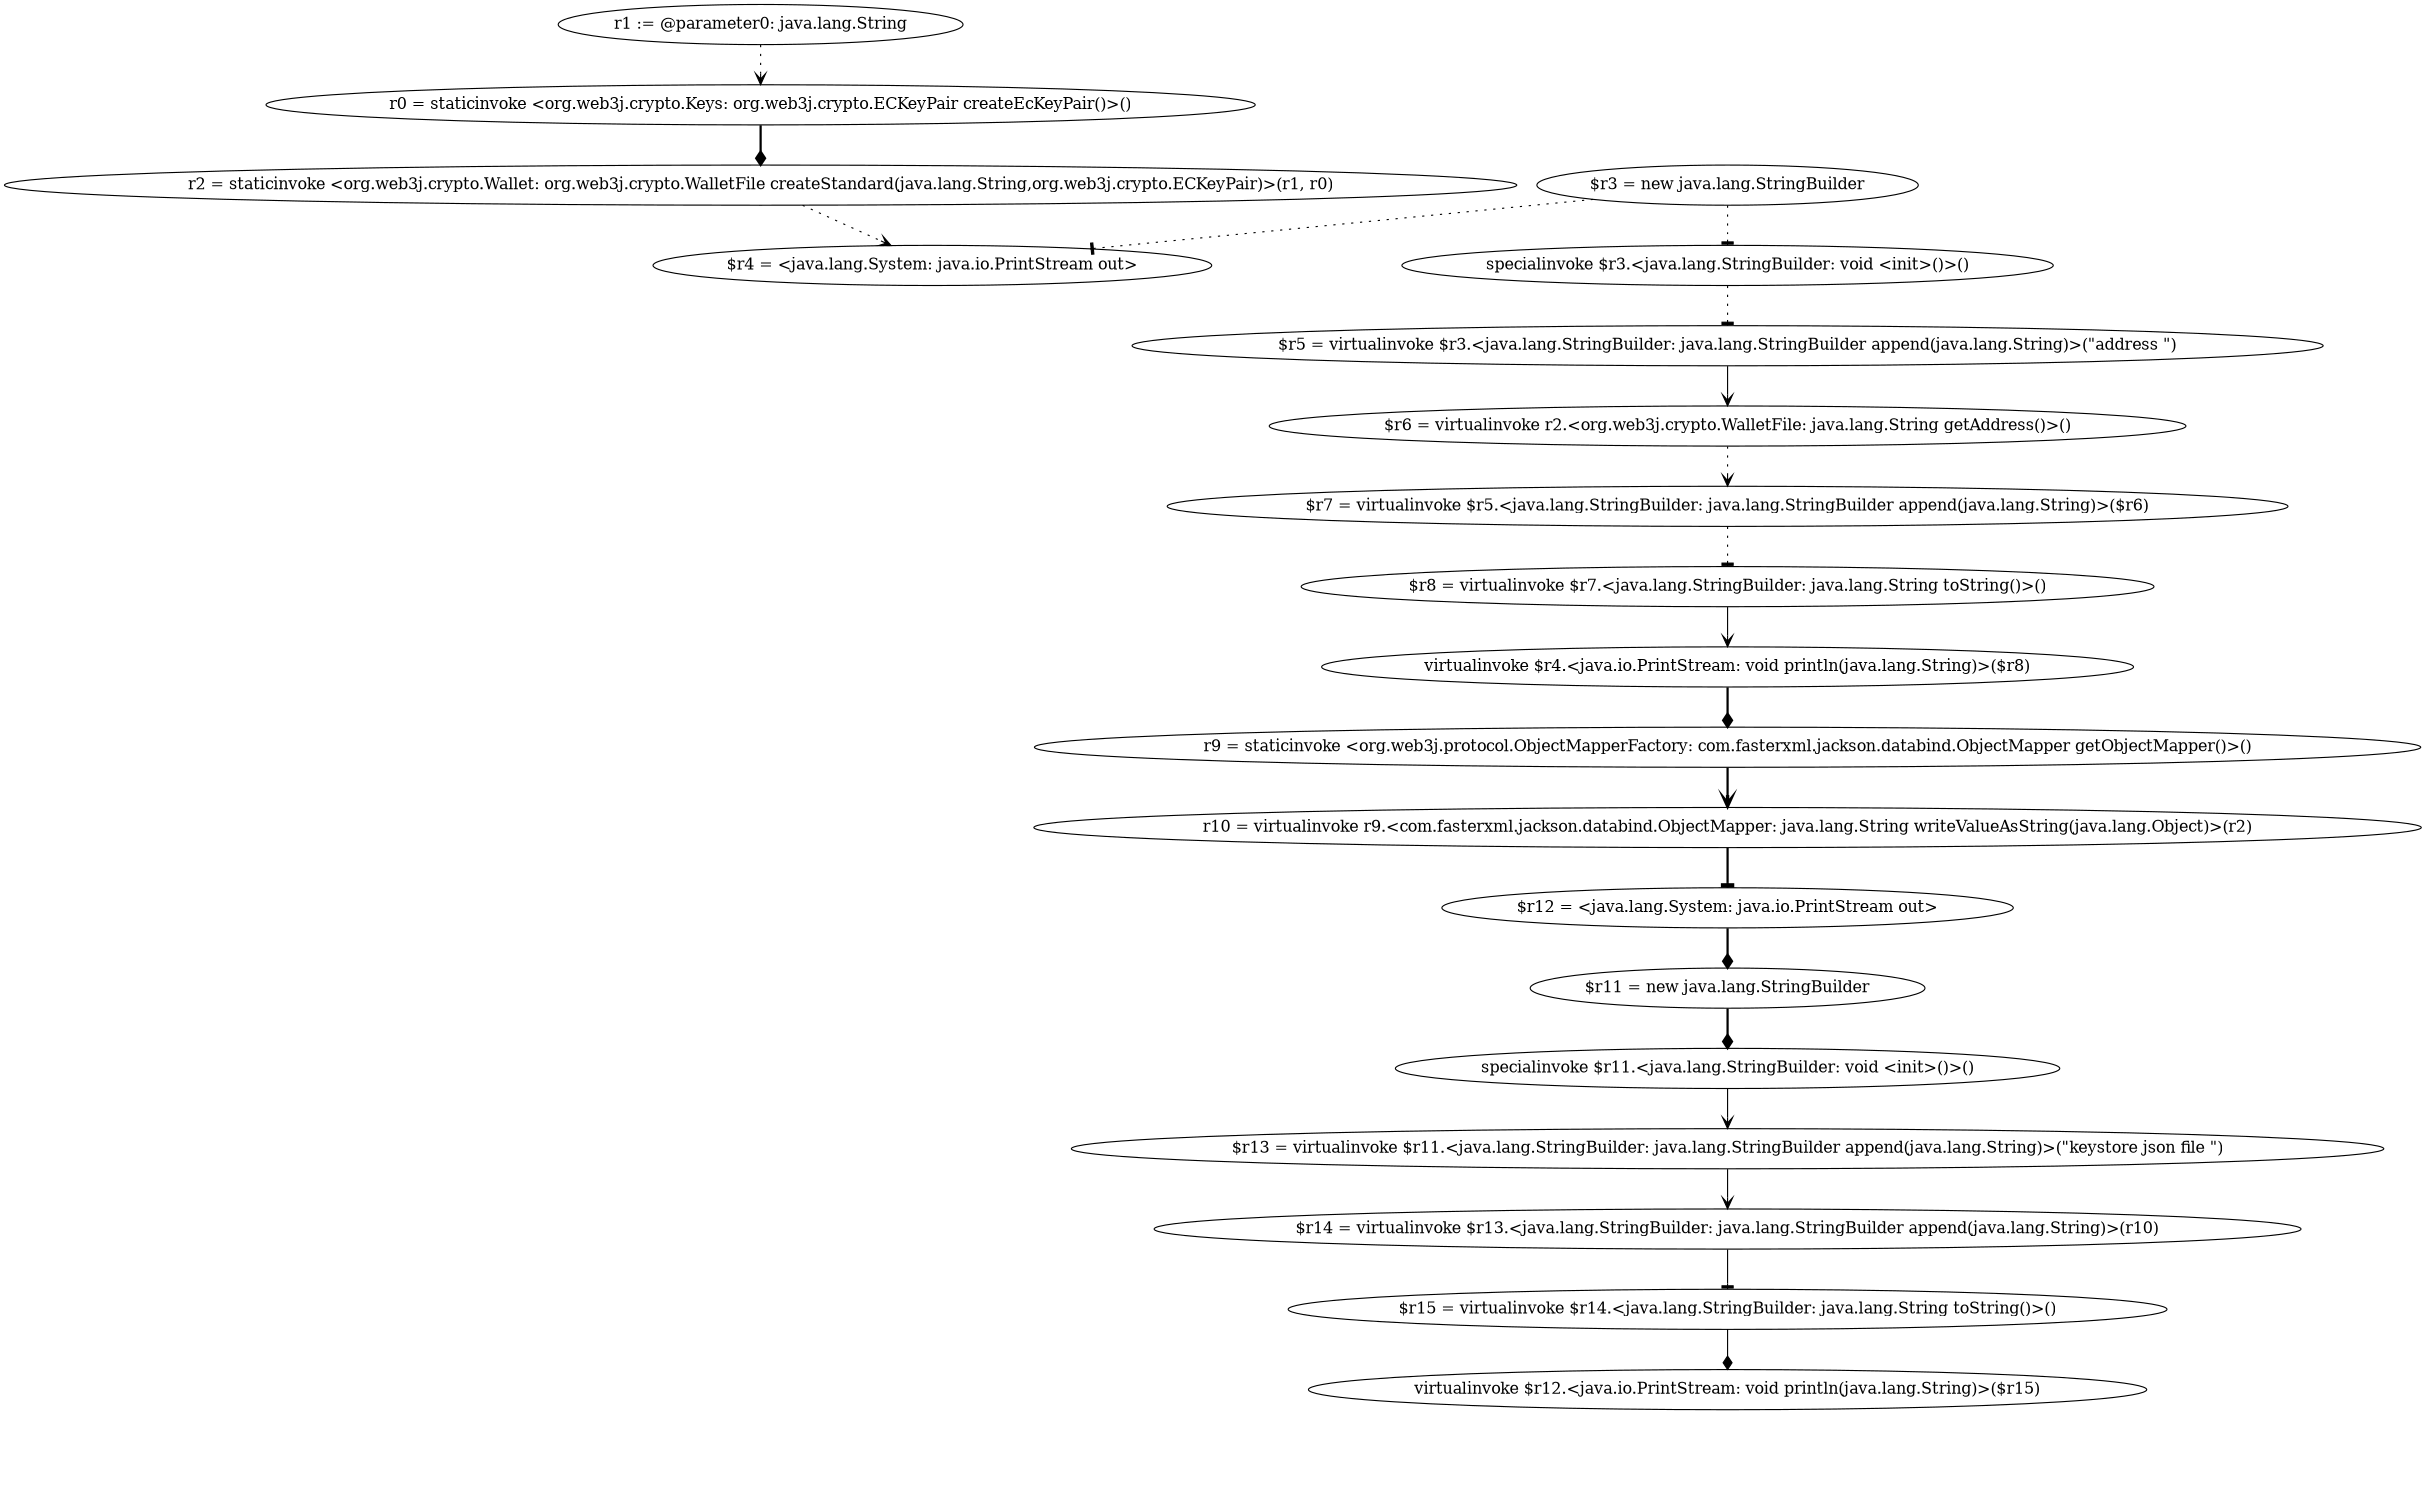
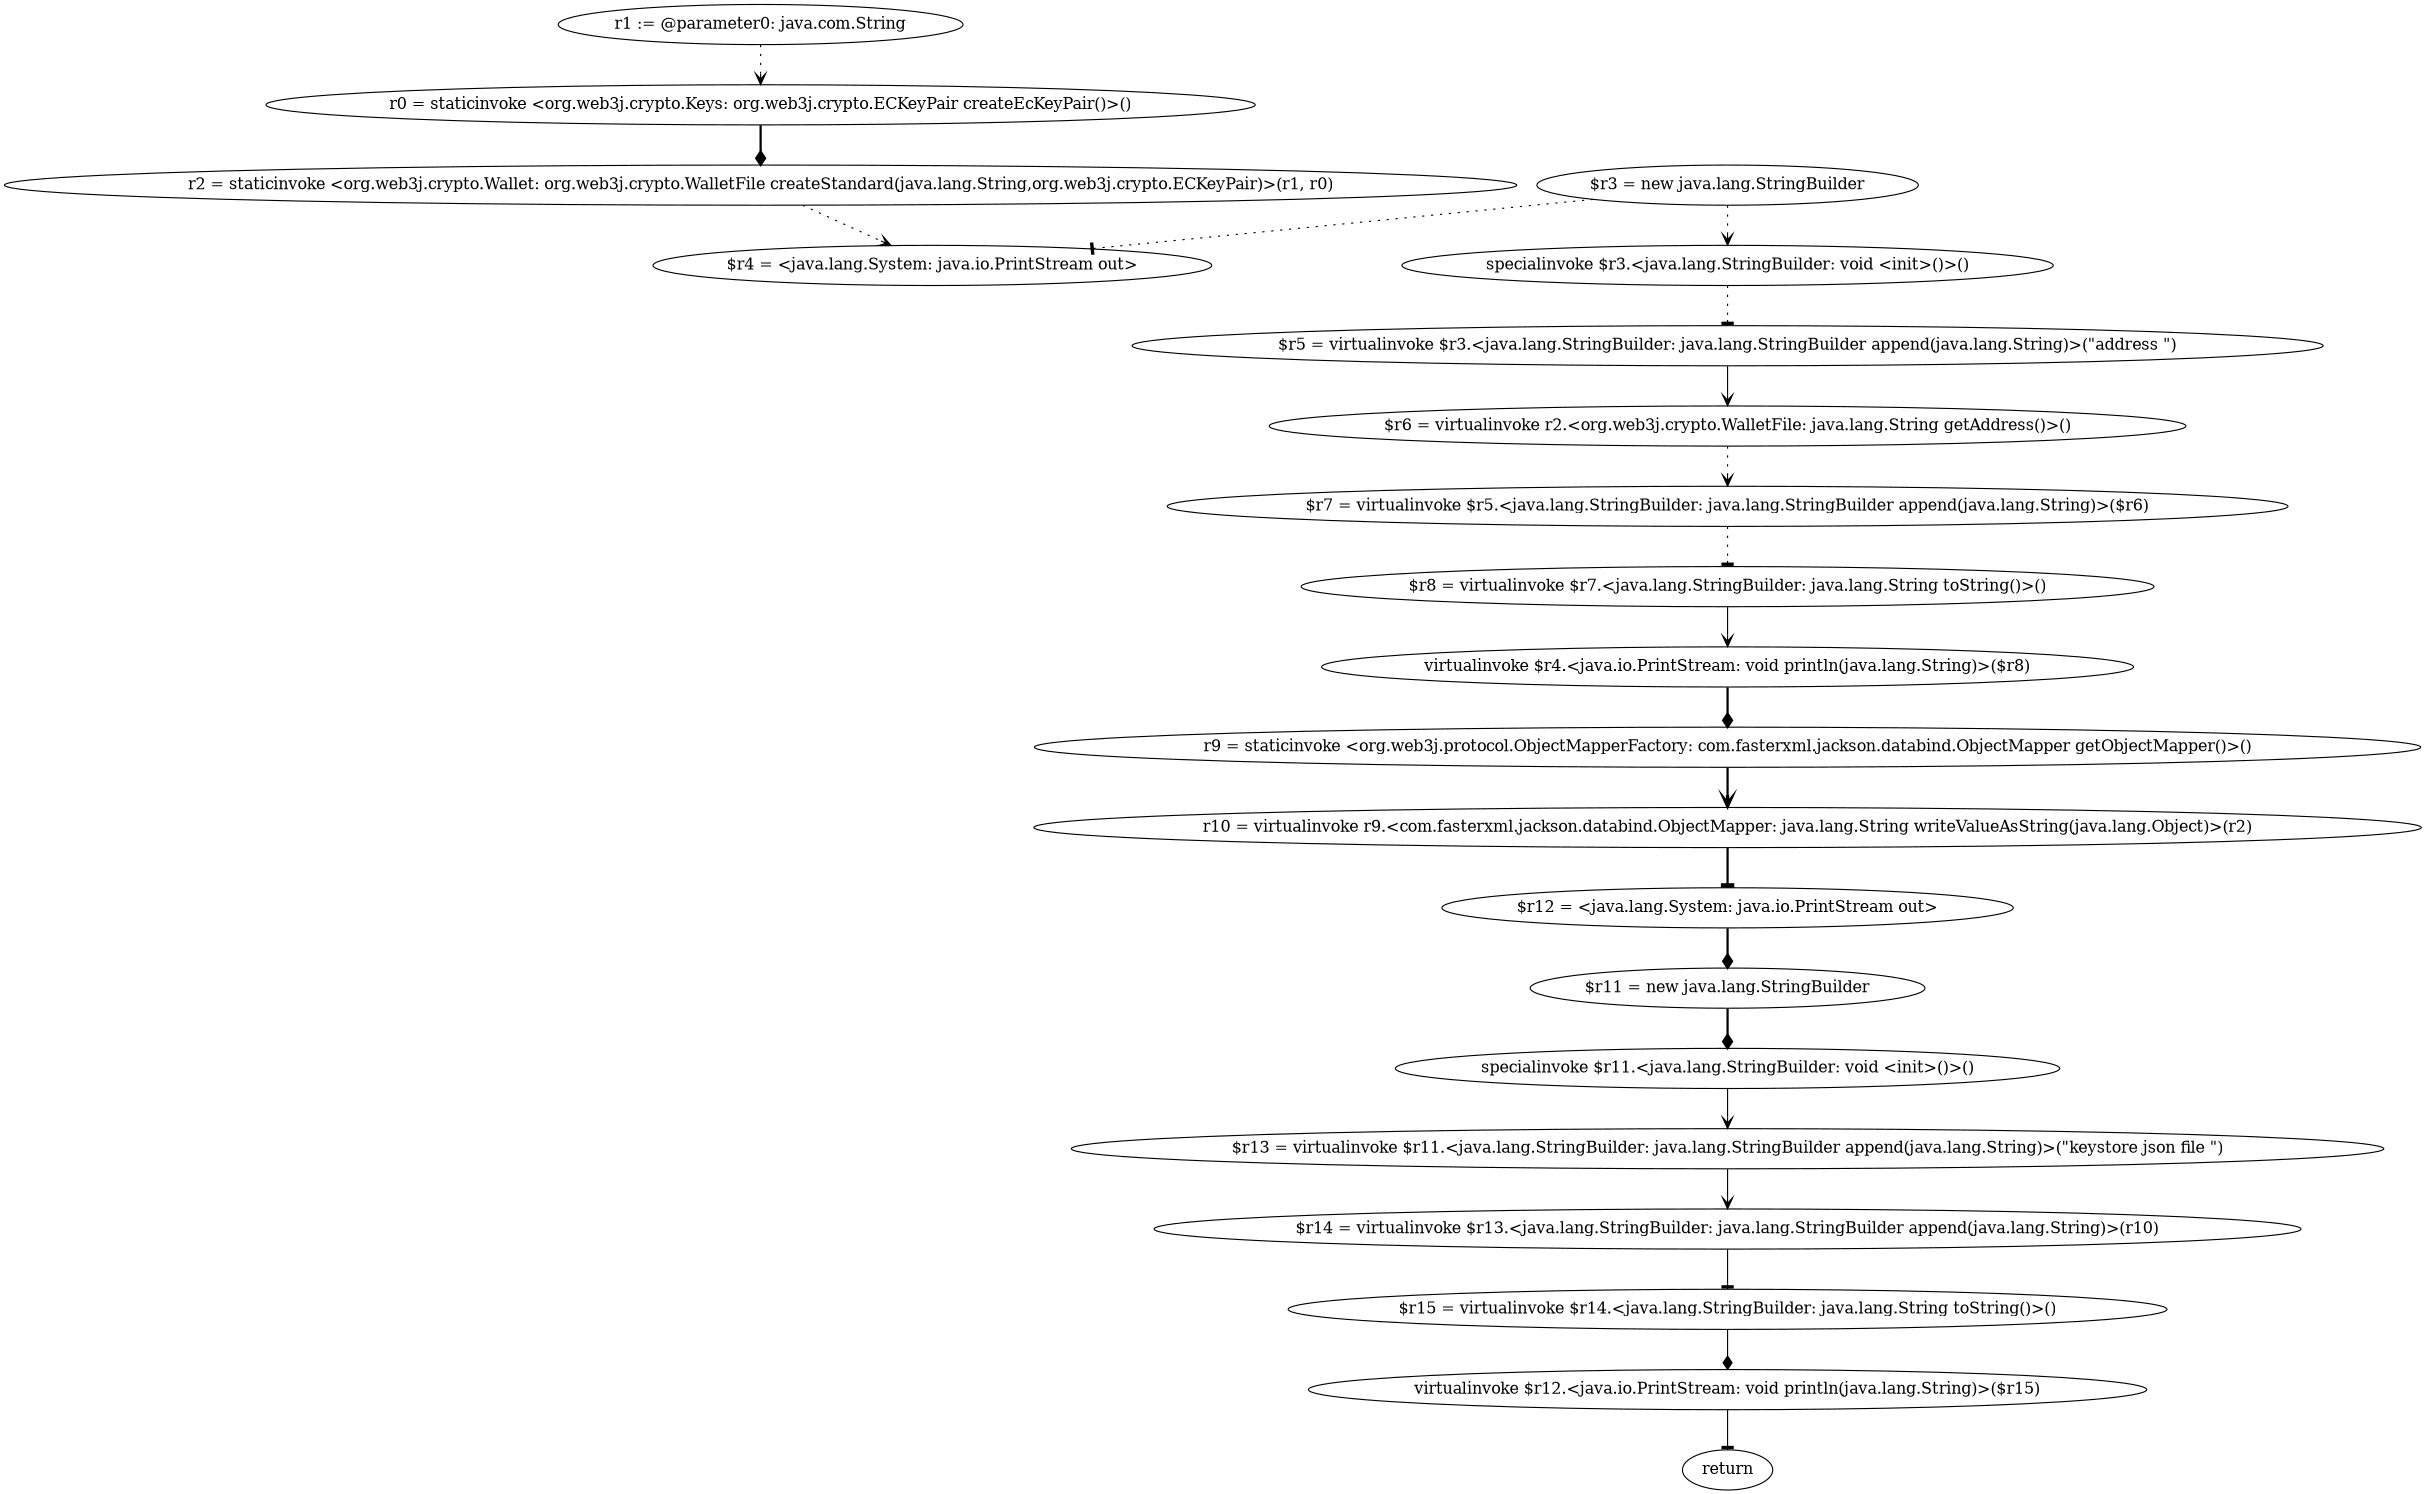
(761, 25) -> (761, 25)
(1728, 220) -> (1728, 220)
none -> (1728, 1470)
